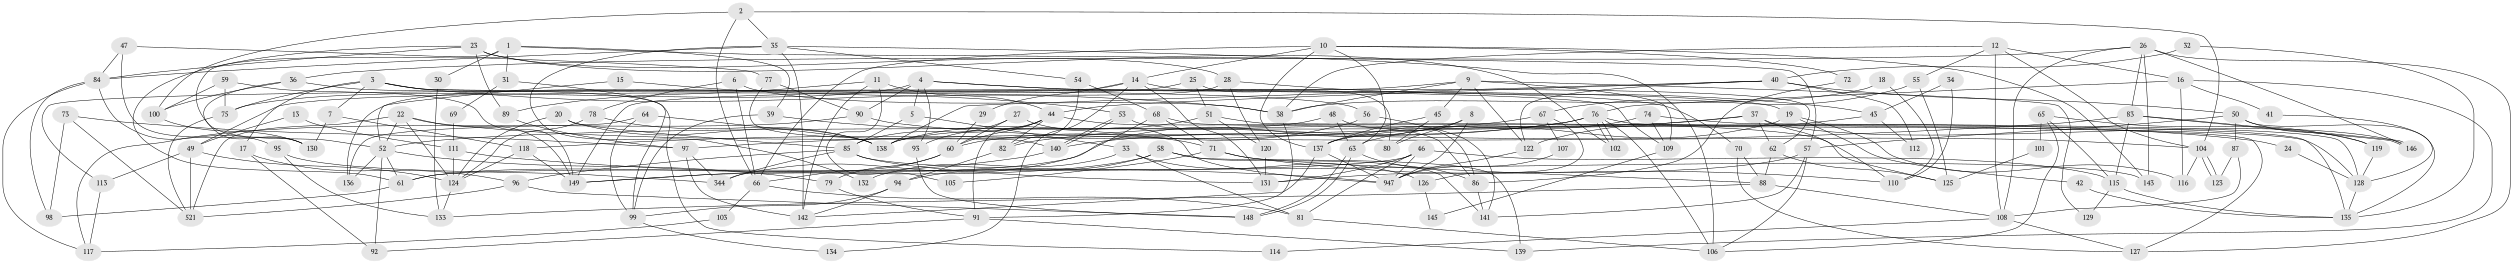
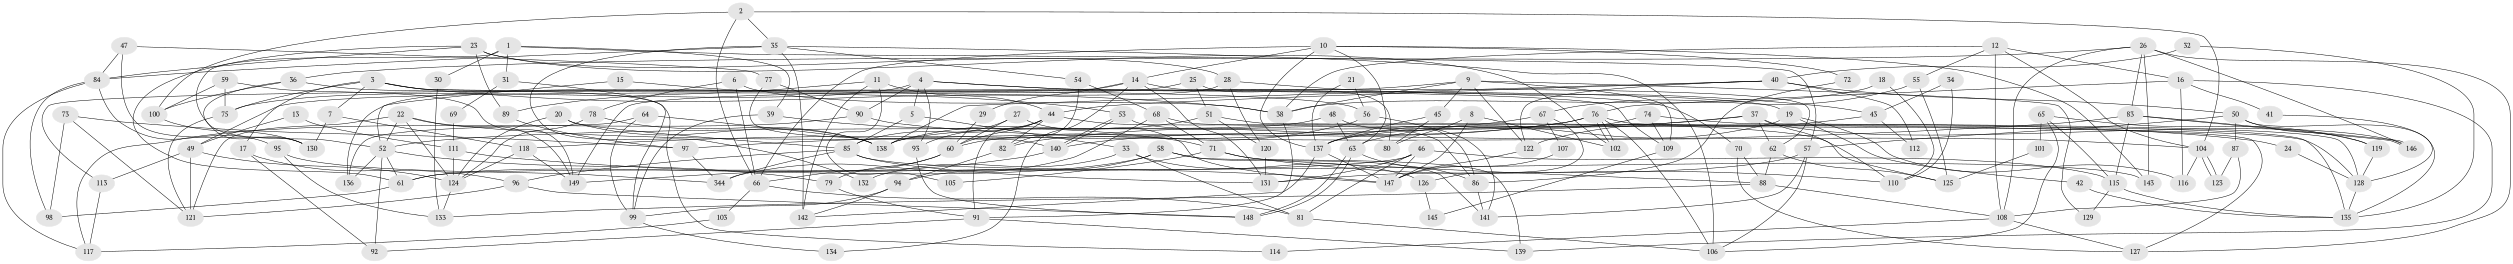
none -> (1352, 80)
(1028, 165) -> (1547, 133)
(1389, 183) -> (1389, 183)
(726, 203) -> none
(191, 218) -> (191, 218)
